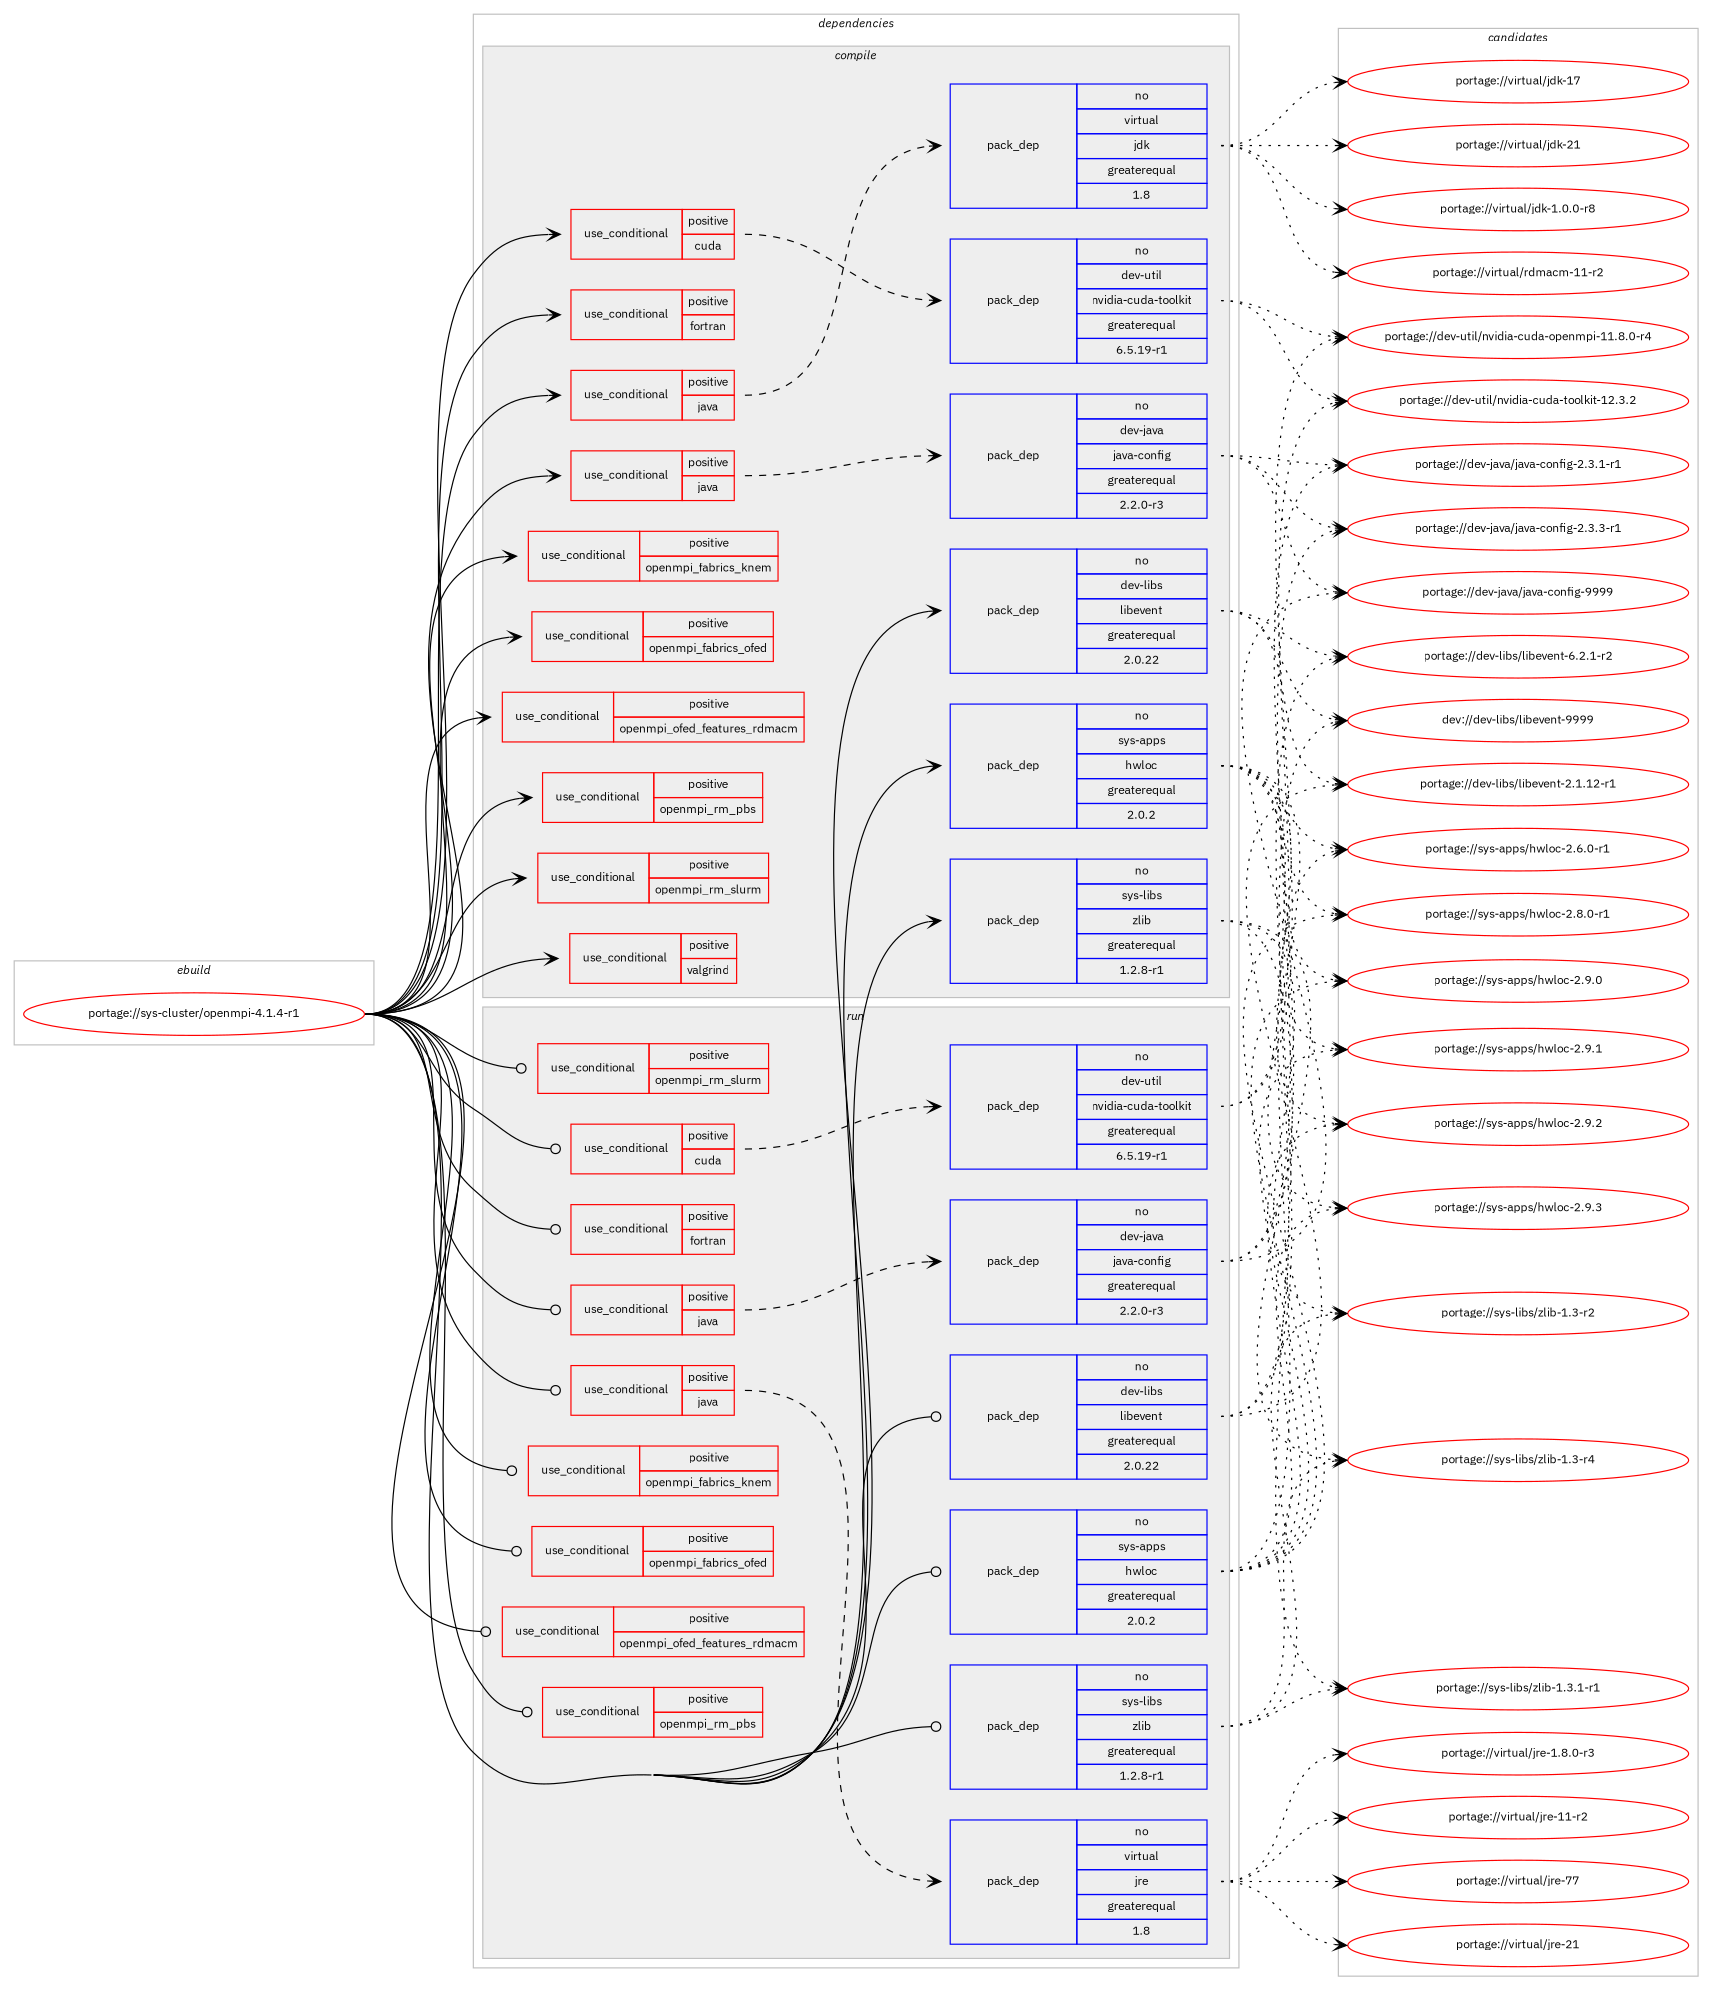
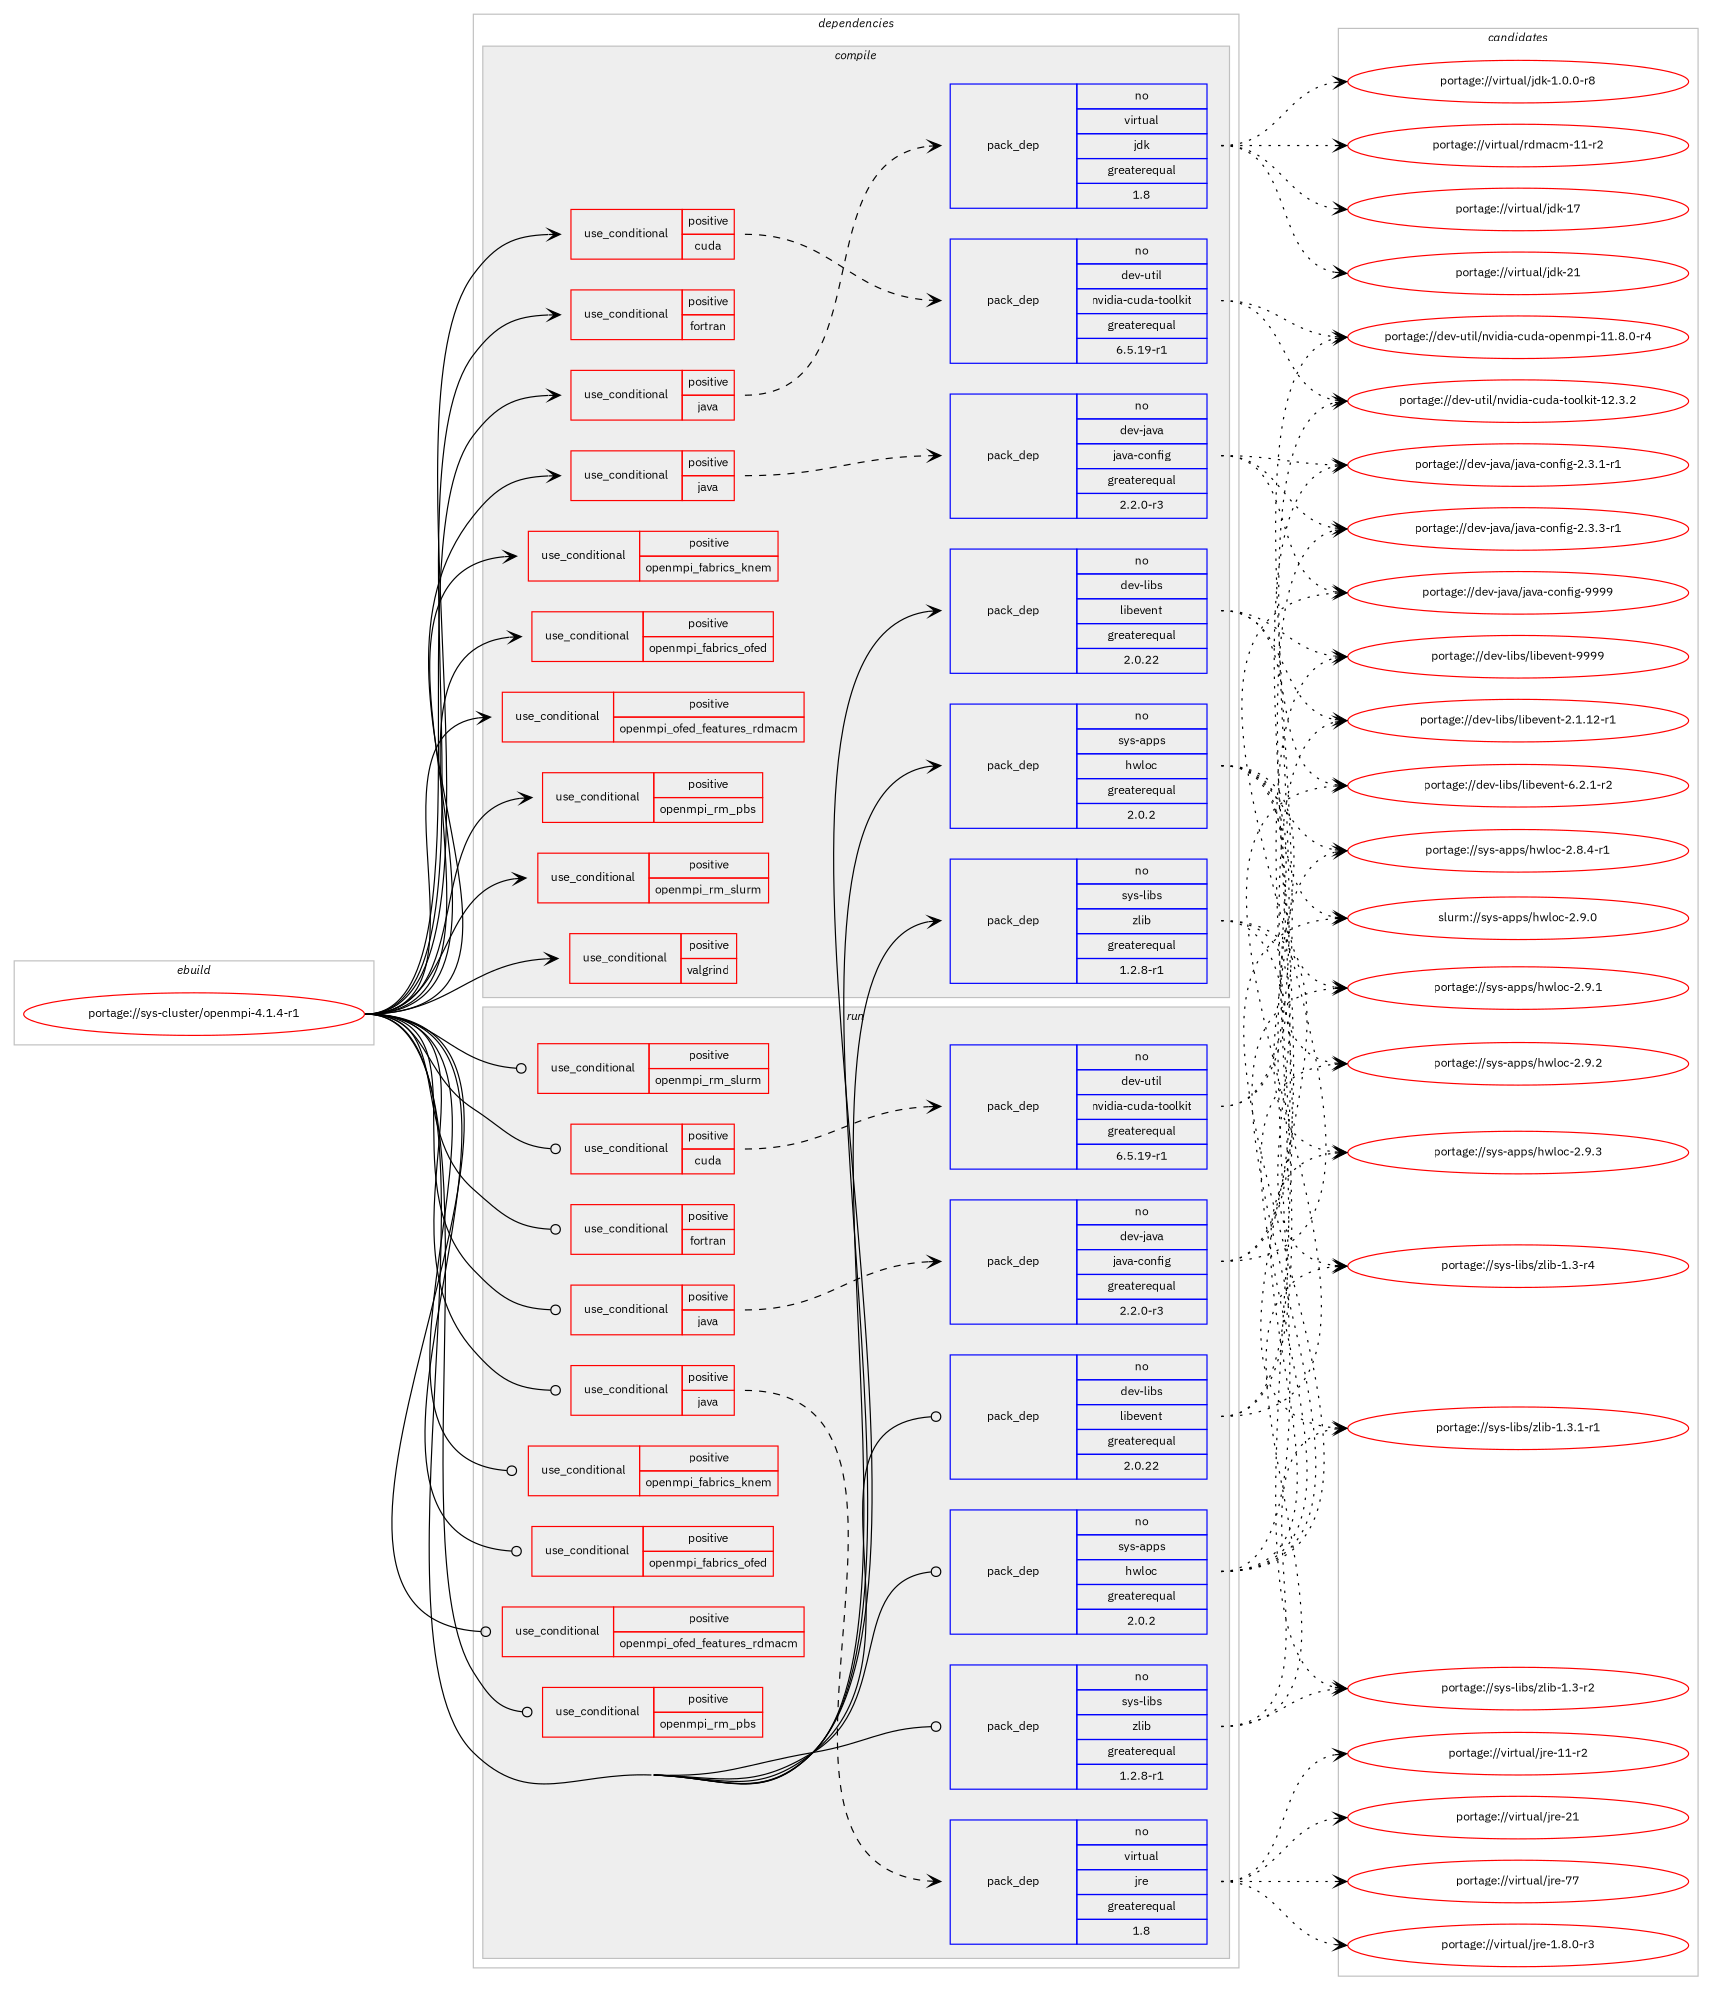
(1518, 721) -> (1518, 657)
(1518, 850) -> none
(1518, 915) -> (1518, 851)
(1518, 981) -> (1518, 918)
